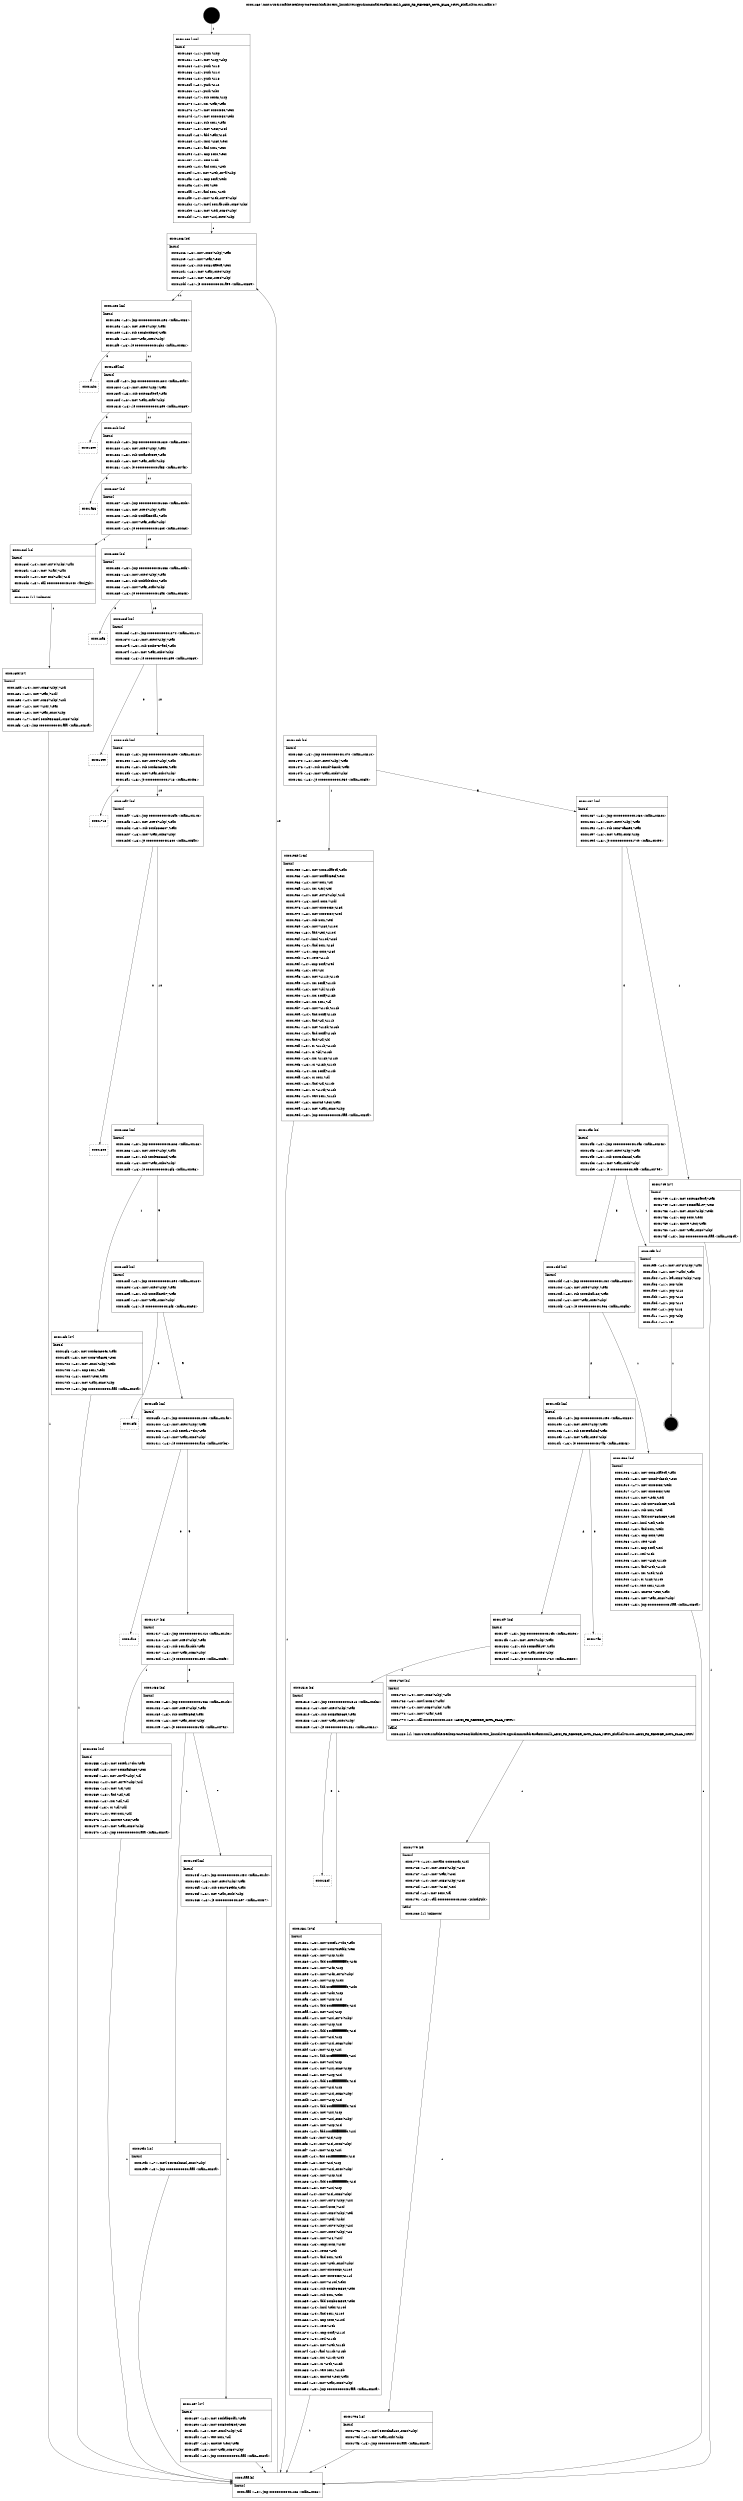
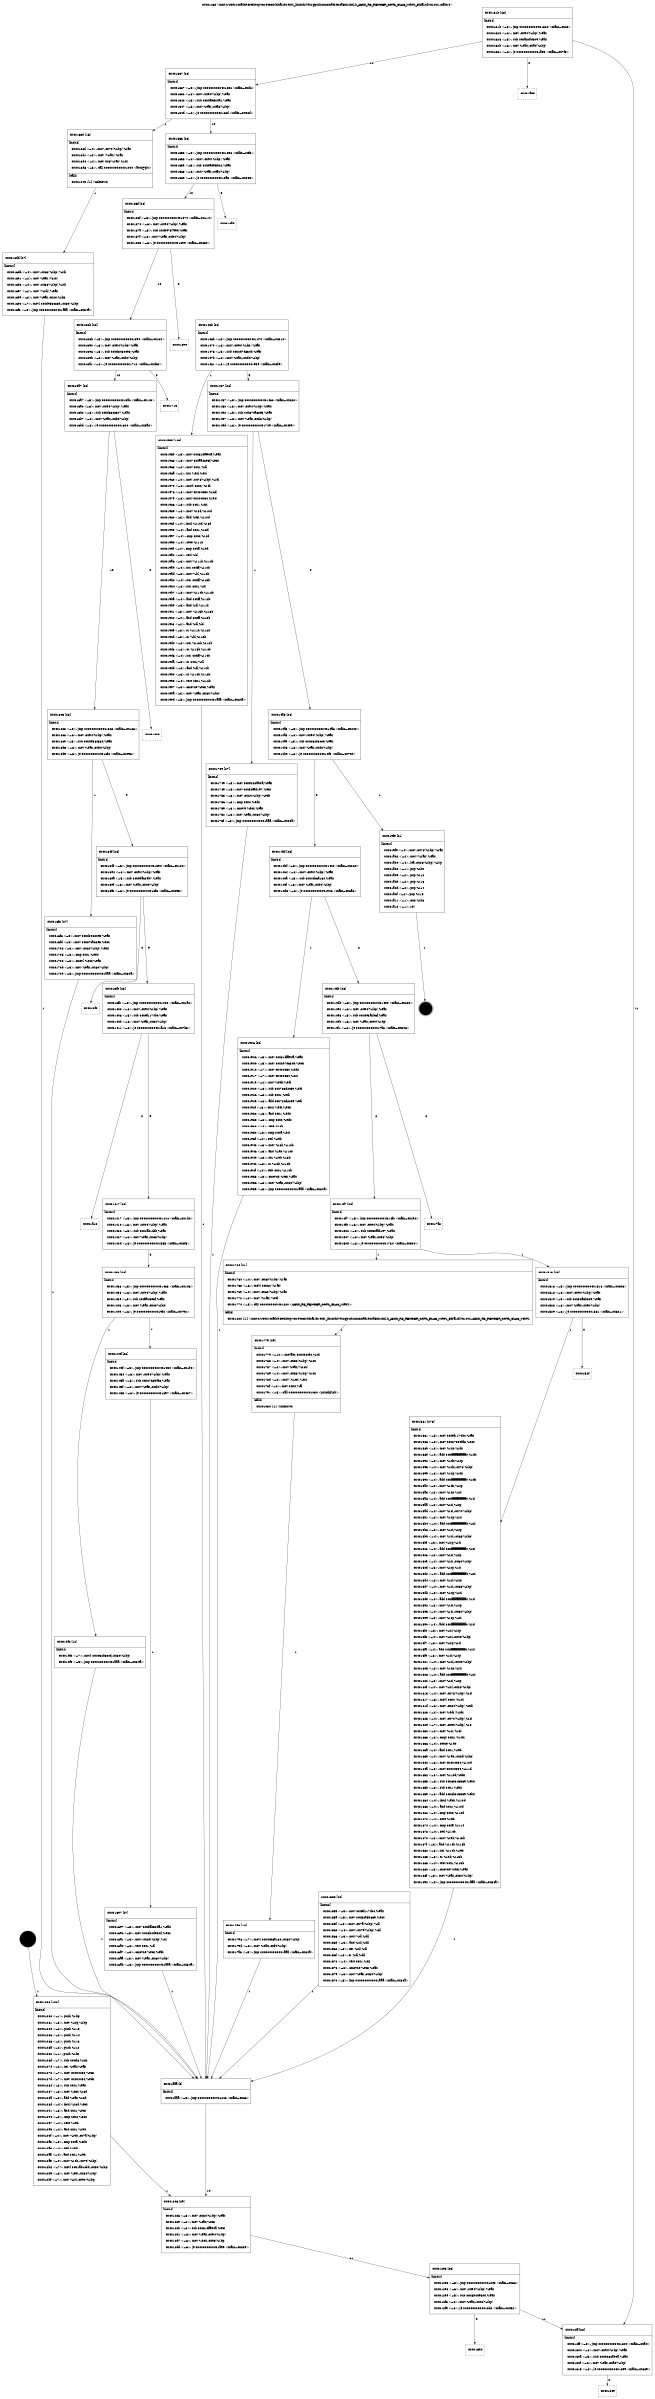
(147, 417) -> (634, 1165)
(129, 1701) -> none
